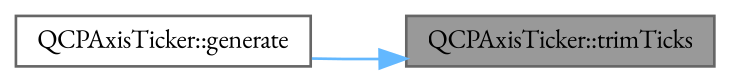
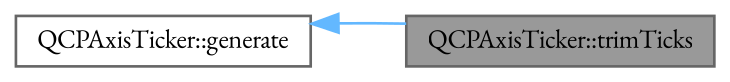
(345, 59) -> (373, 23)
